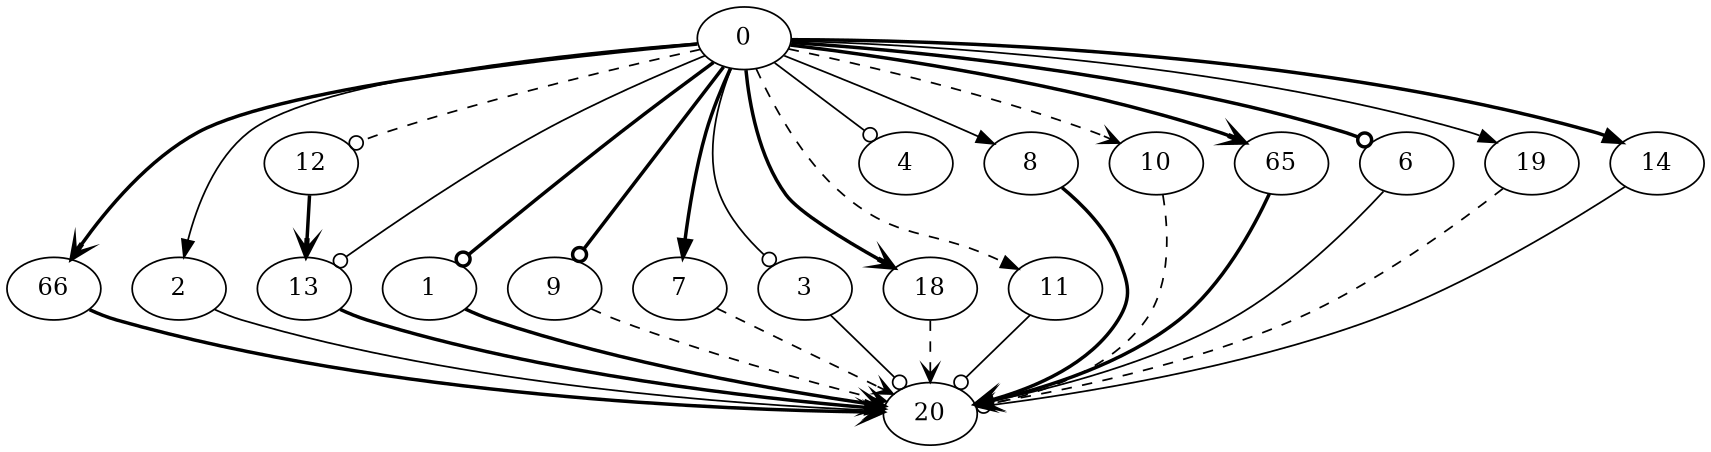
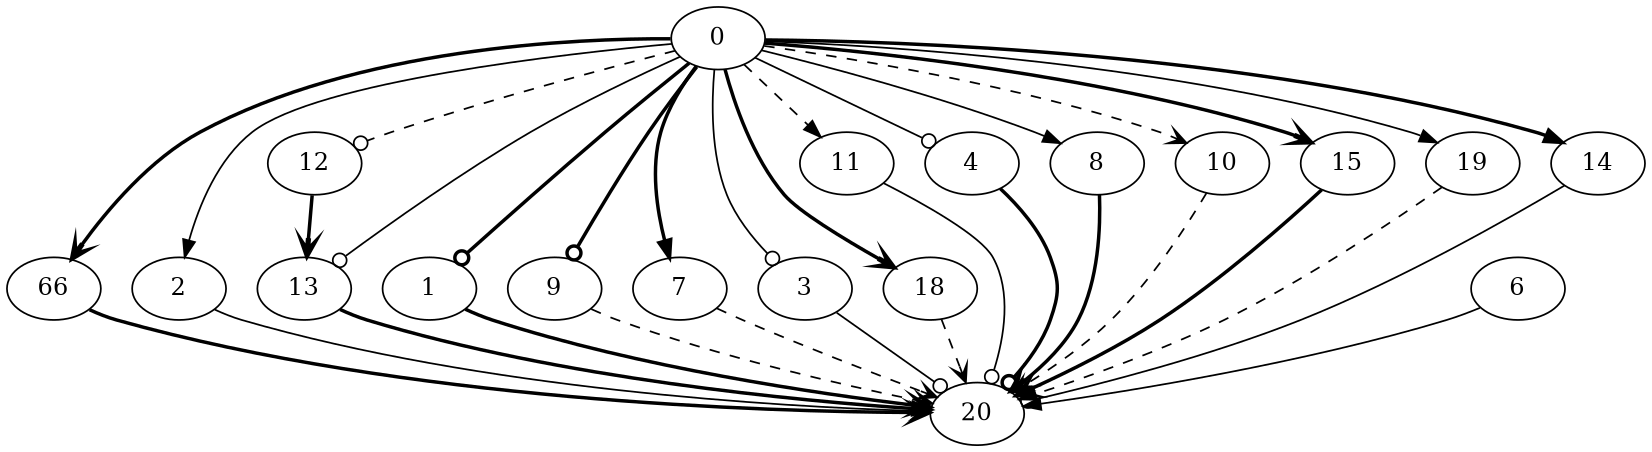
(1077, 74) -> none
(1282, 163) -> (1348, 163)
none -> (1057, 280)
